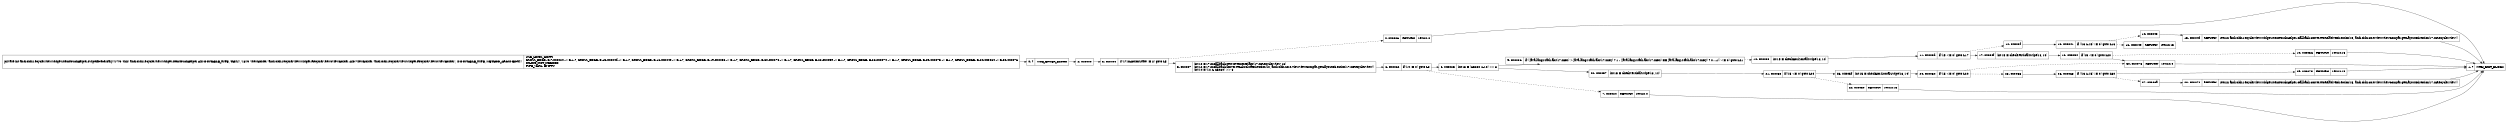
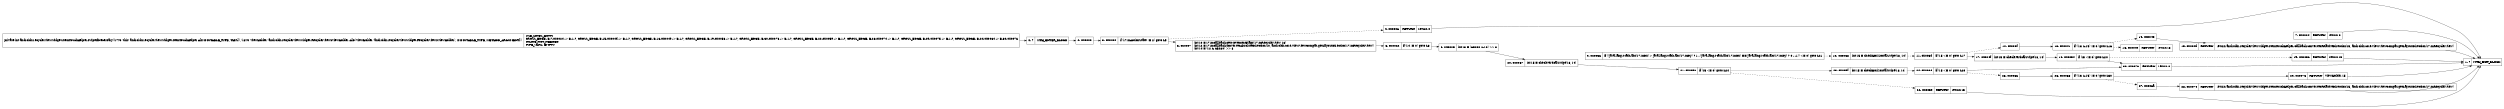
(1872, 57) -> (1910, 56)
(1518, 65) -> none
(2043, 65) -> (2043, 69)
(2339, 72) -> (2336, 76)
(1513, 82) -> none
